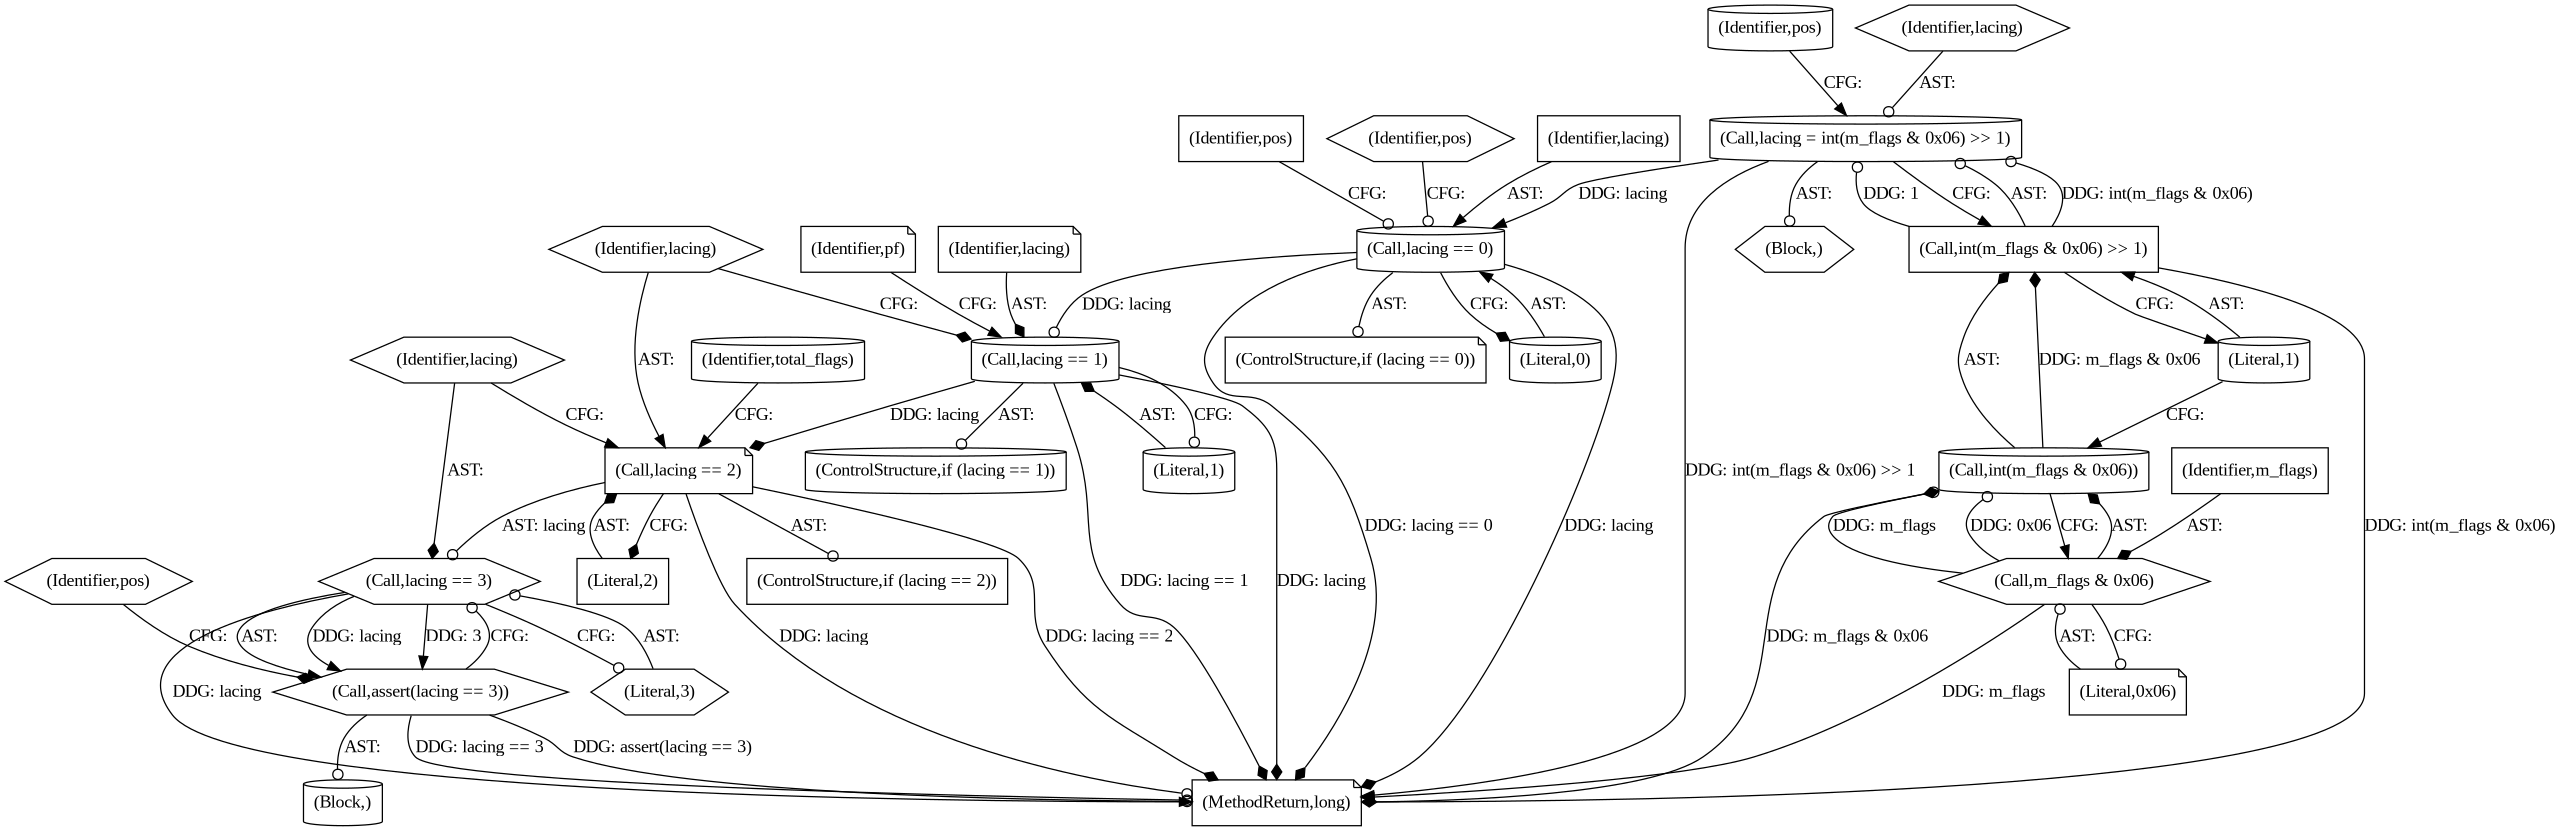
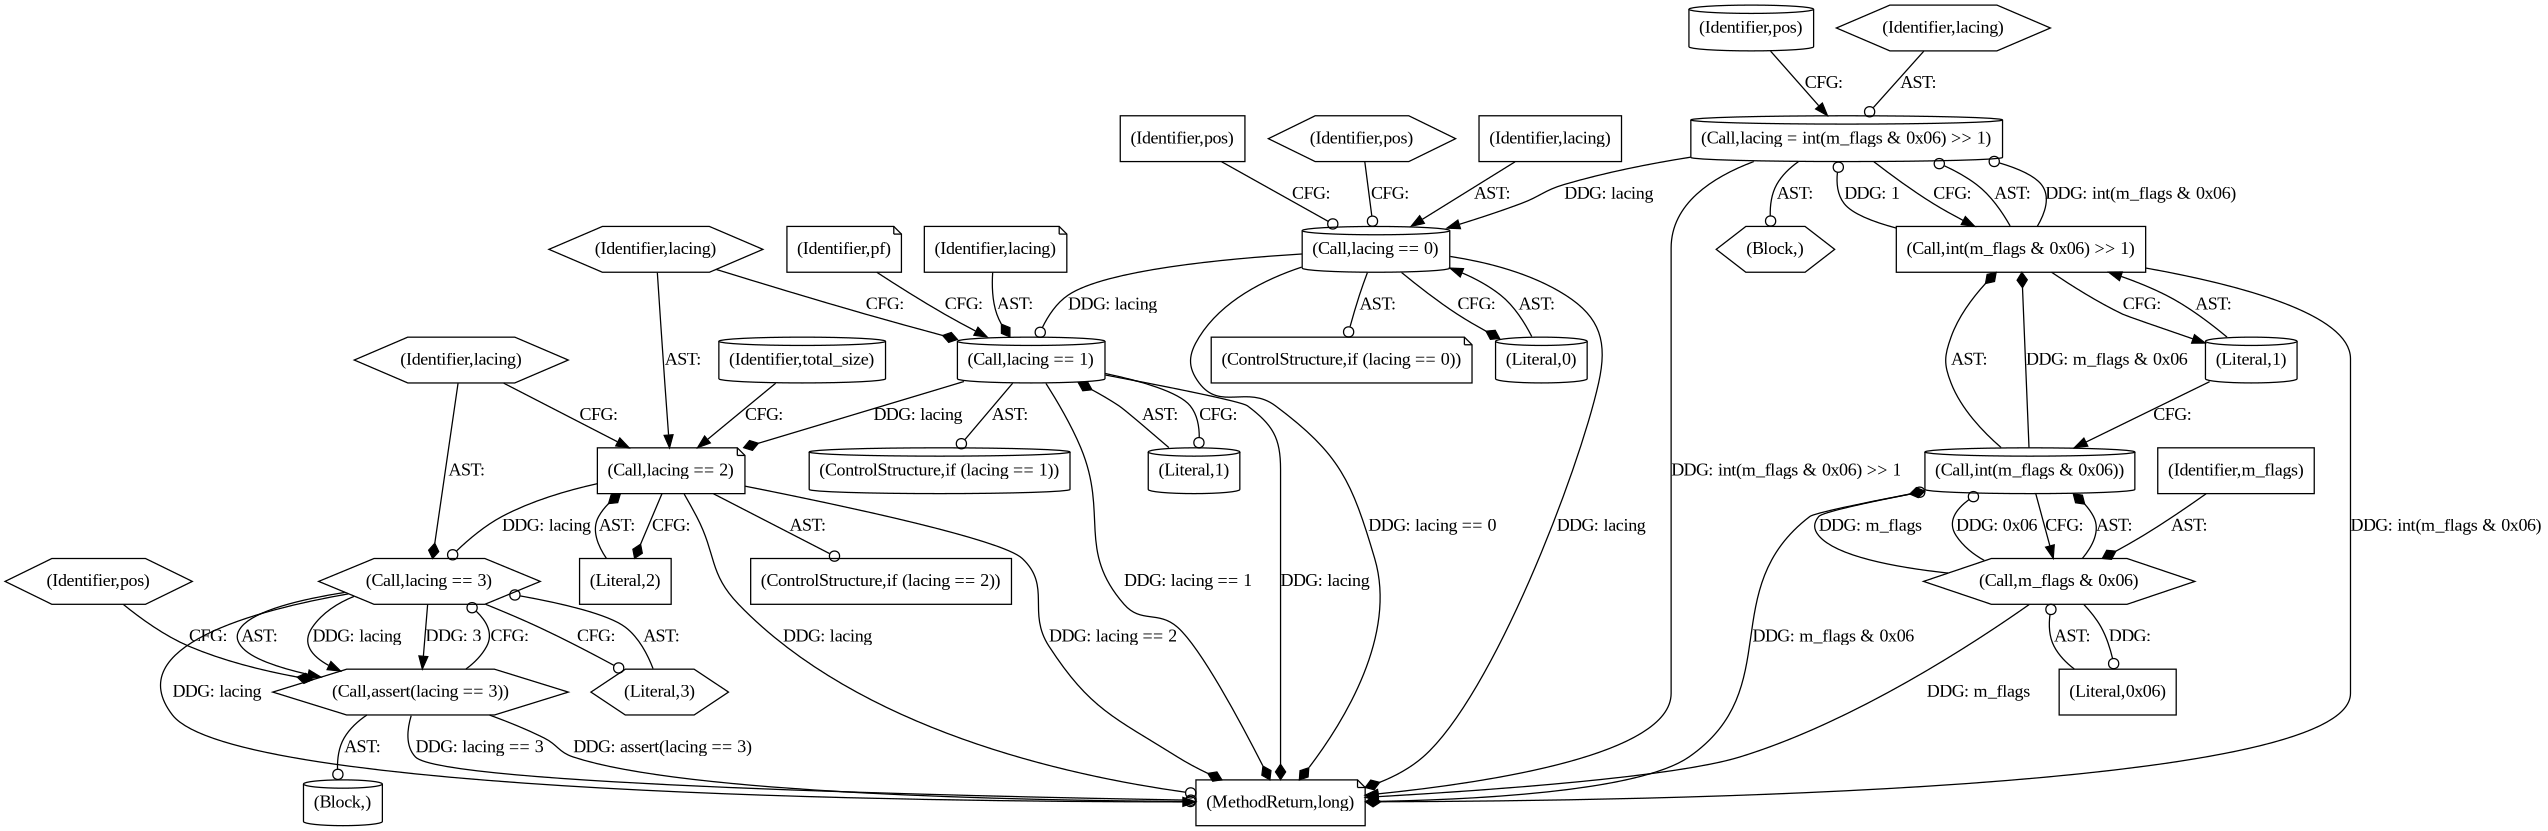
(778, 360) -> (802, 360)
(544, 526) -> (546, 526)
(2135, 637) -> (2132, 637)
(2128, 692) -> (2118, 692)
